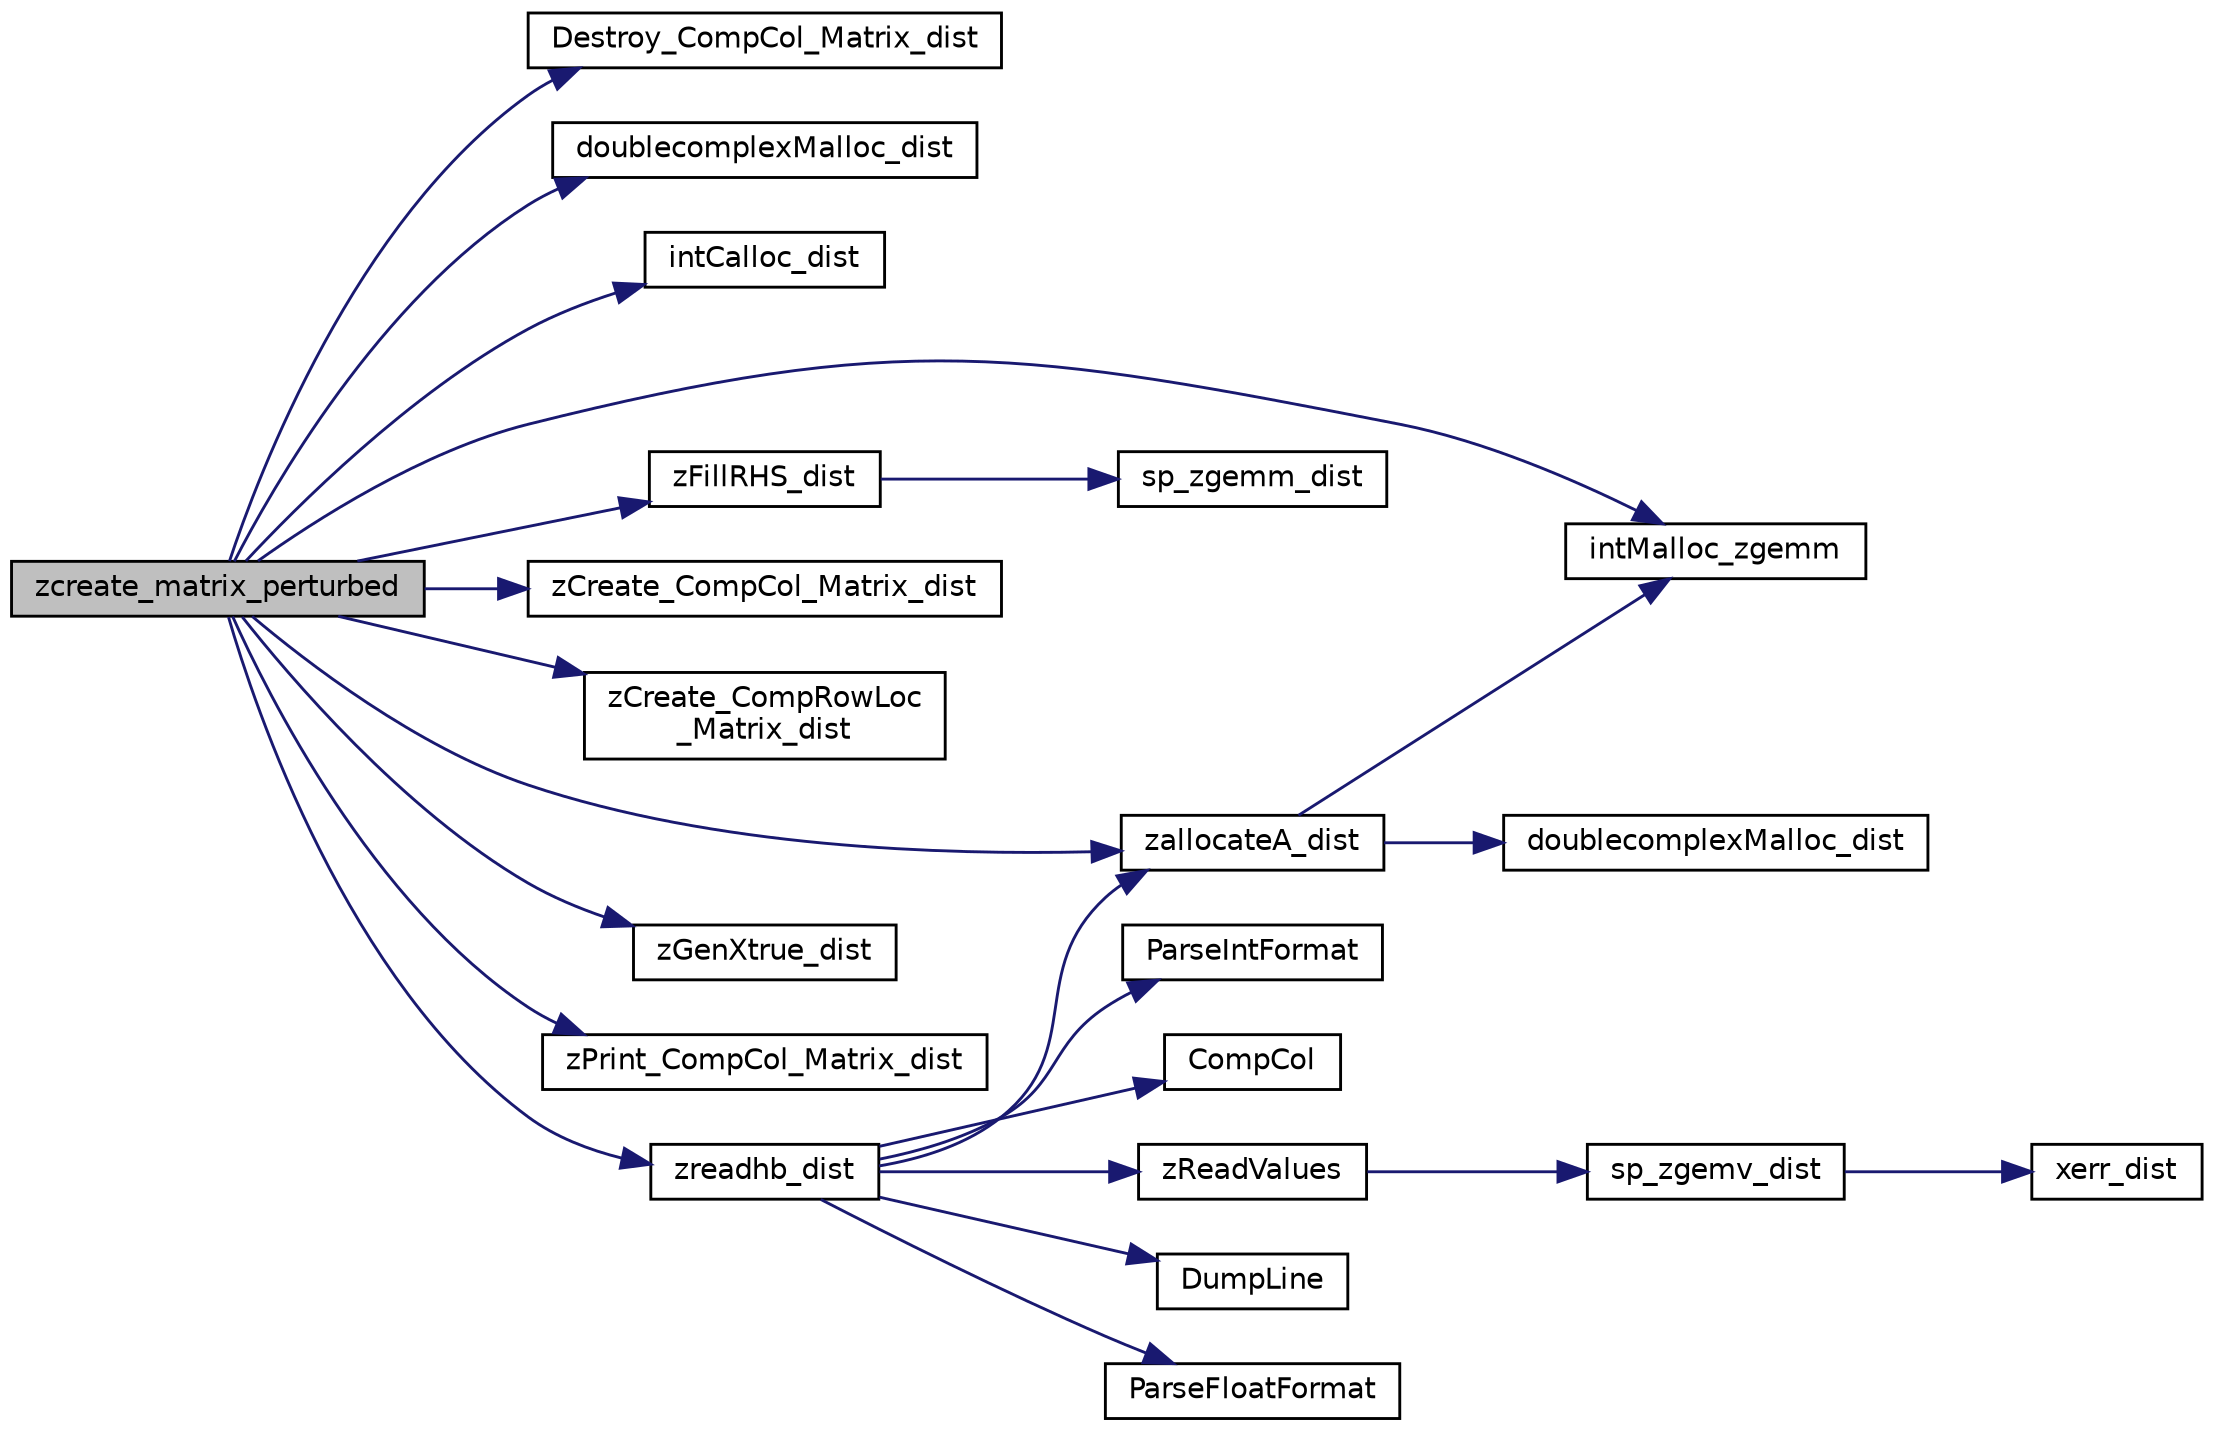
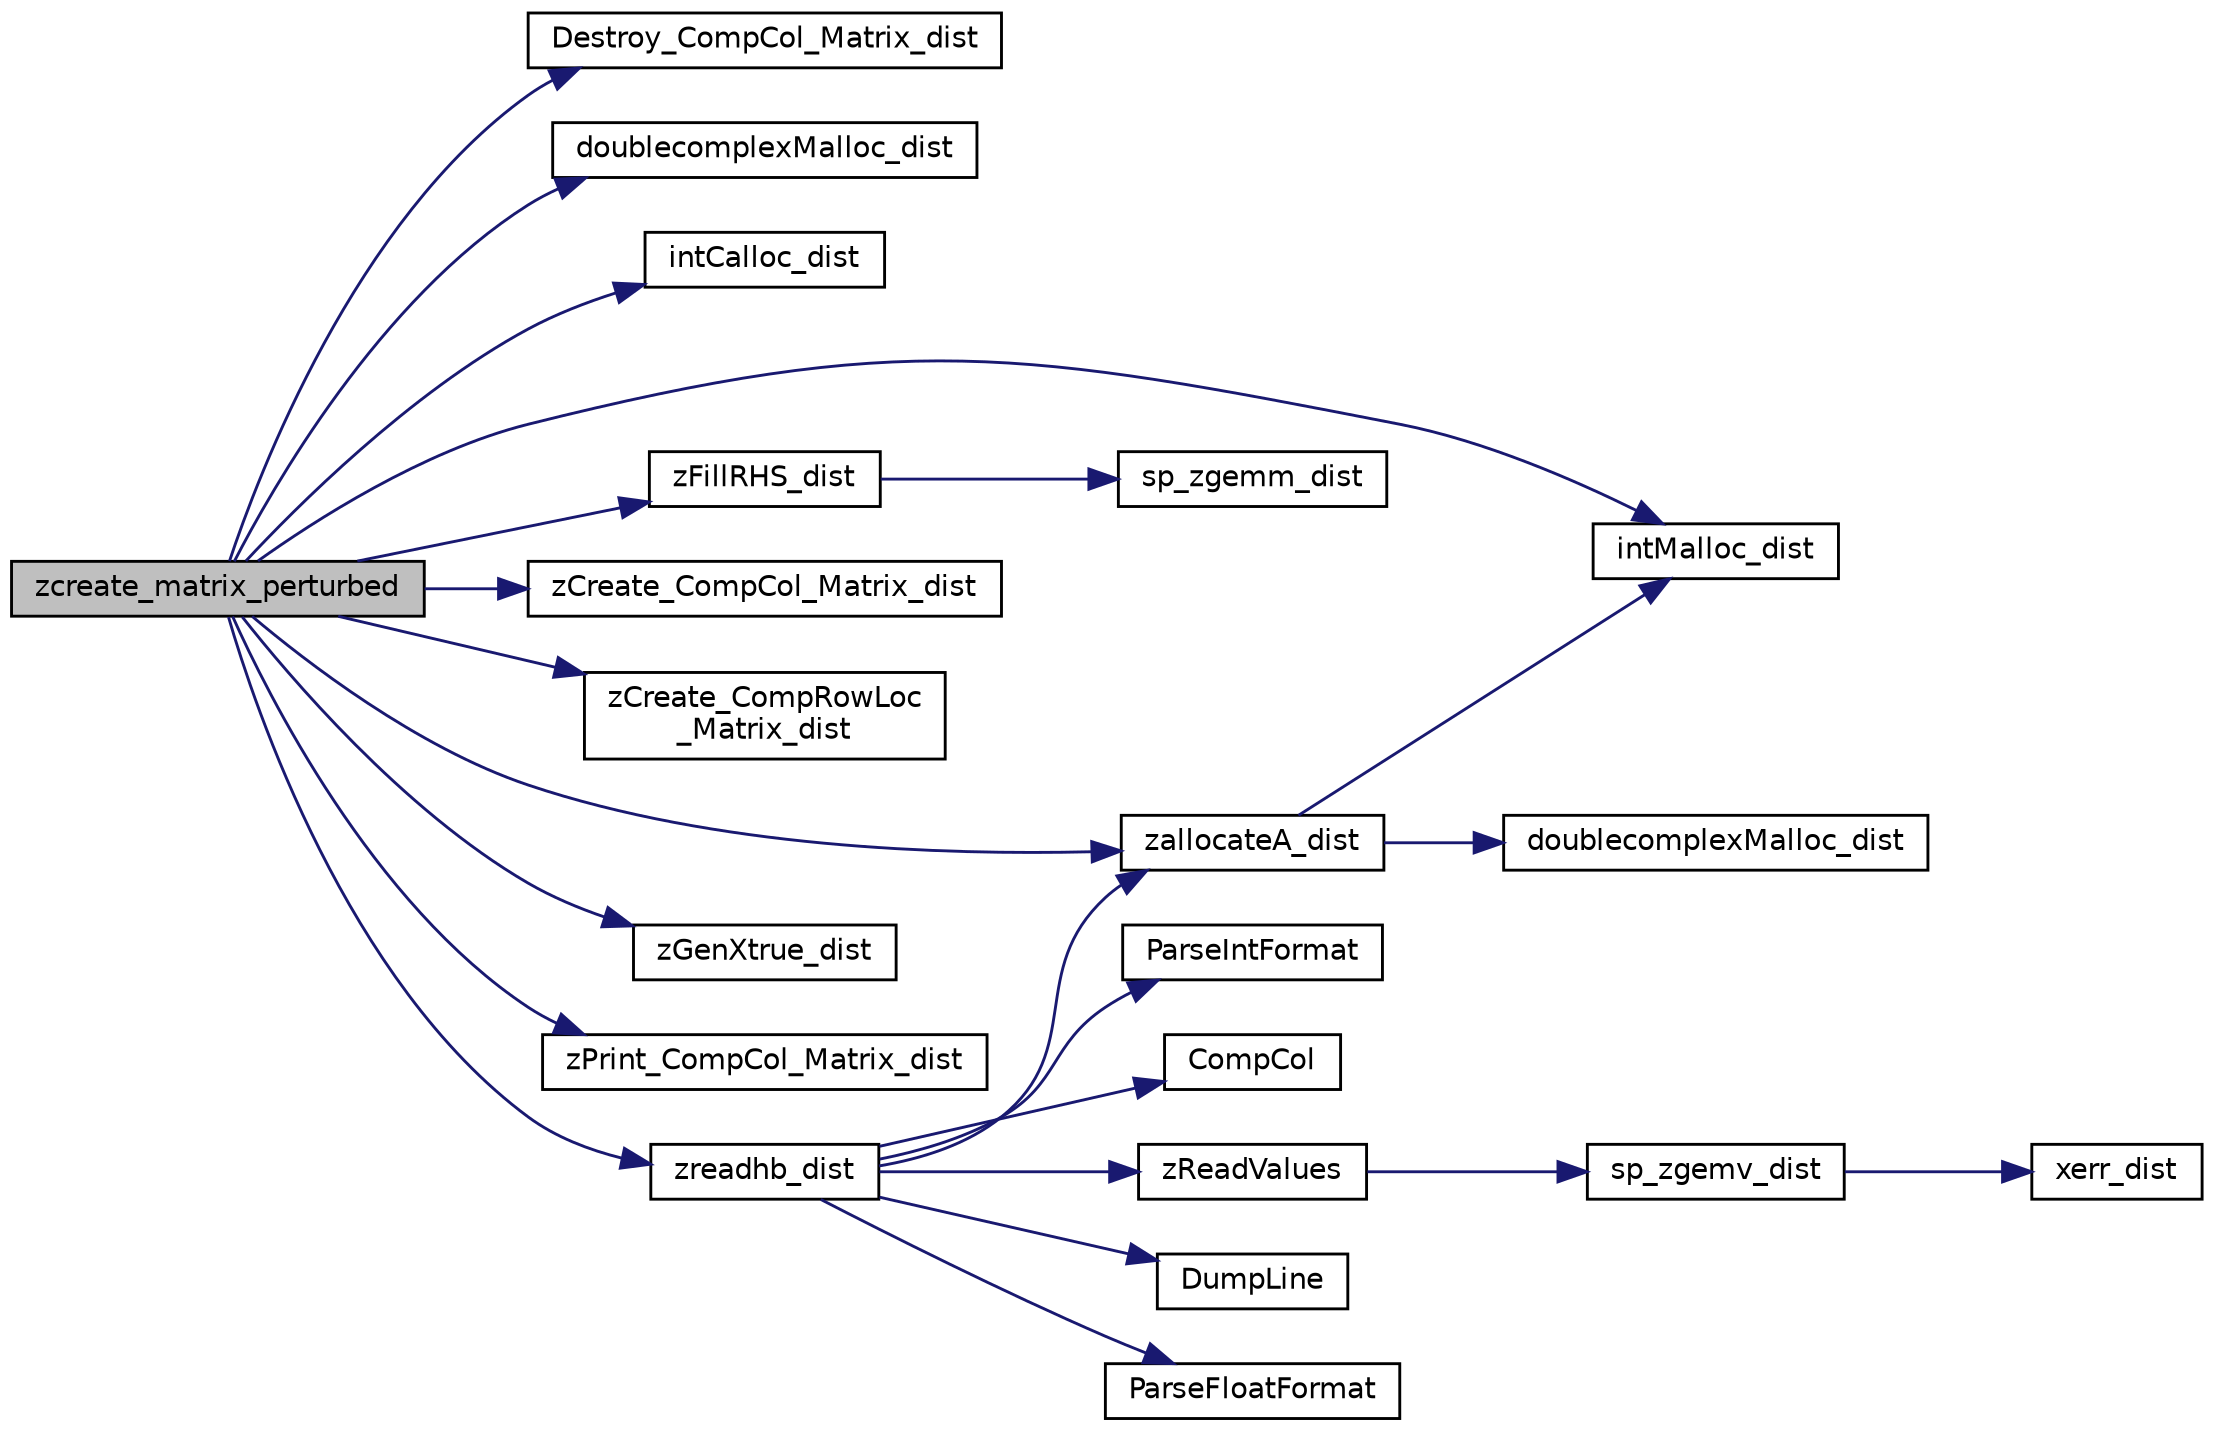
(1716, 551) -> (1716, 551)
